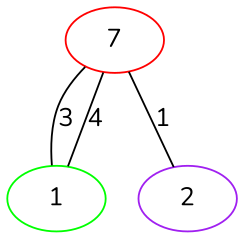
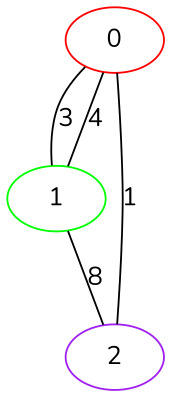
(115, 40) -> (115, 40)
none -> (86, 278)
